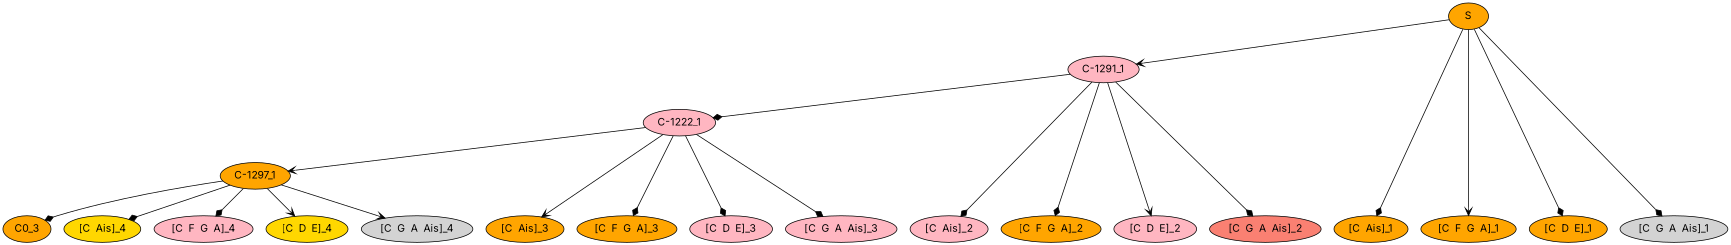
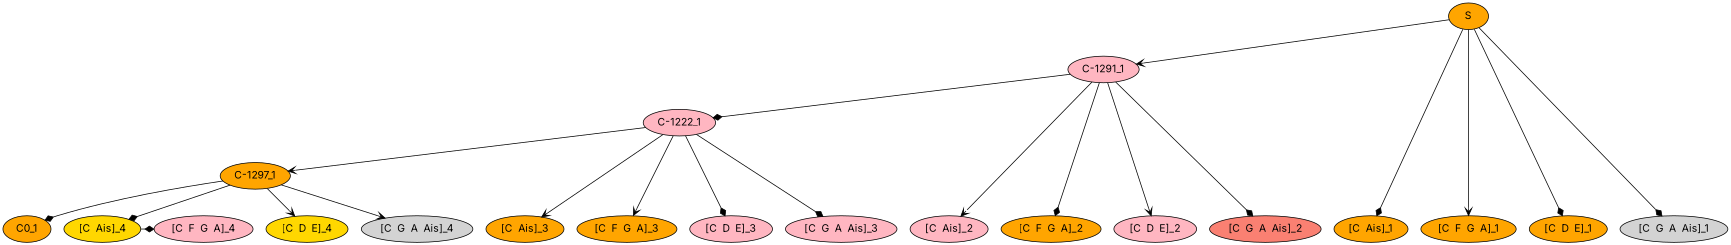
(1030, 146) -> (1030, 146)
(655, 172) -> (655, 172)
(233, 199) -> (143, 229)
(27, 229) -> (27, 229)
